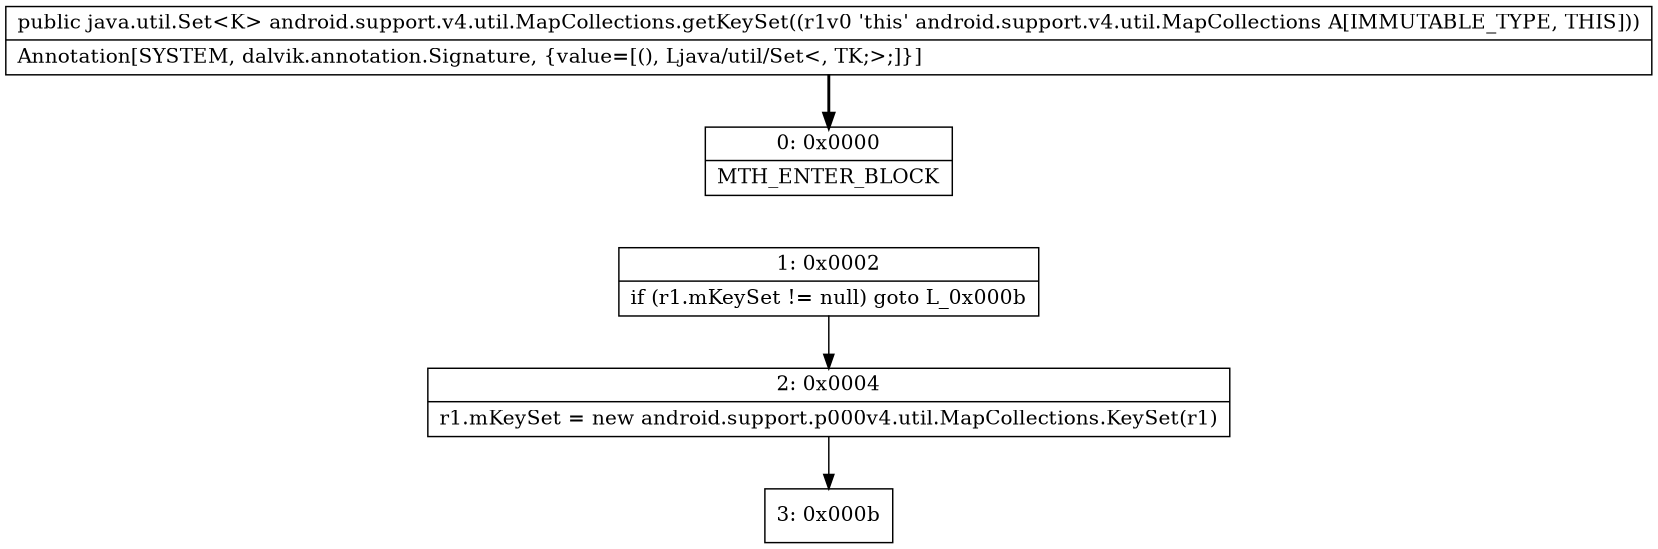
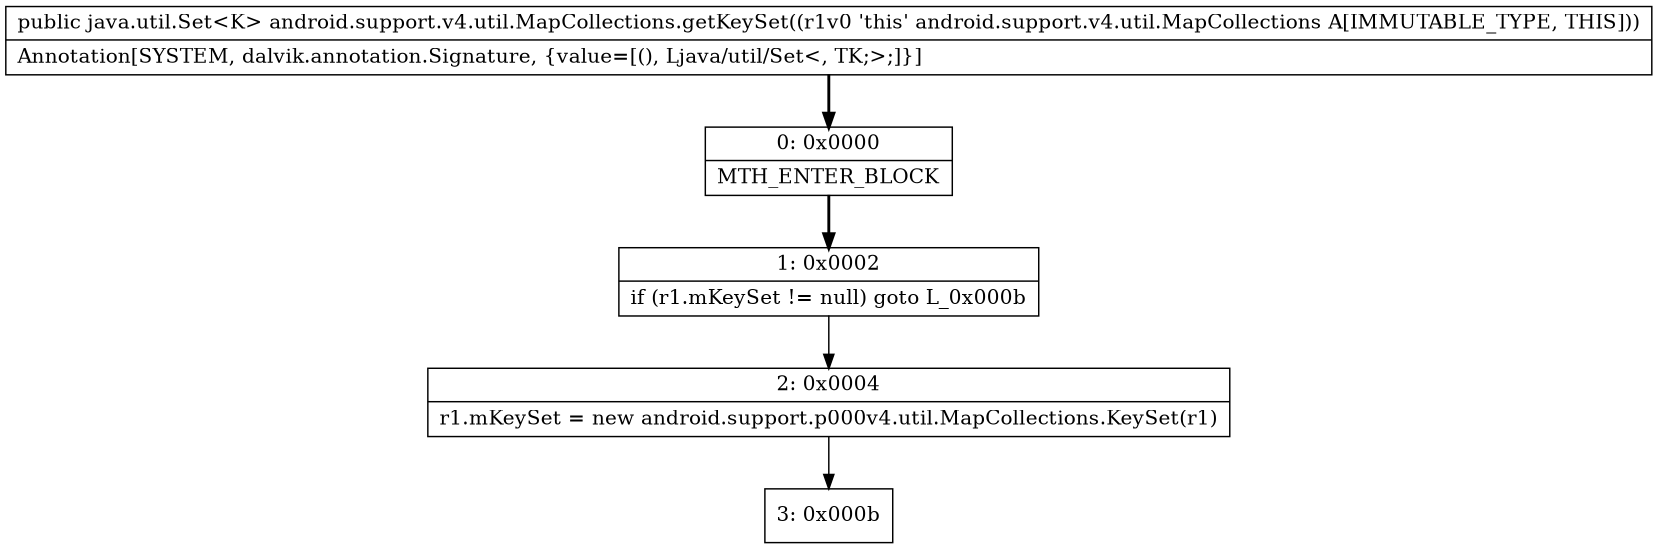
none -> (829, 214)
